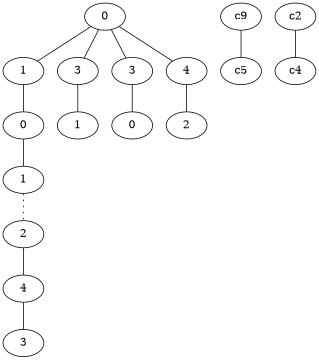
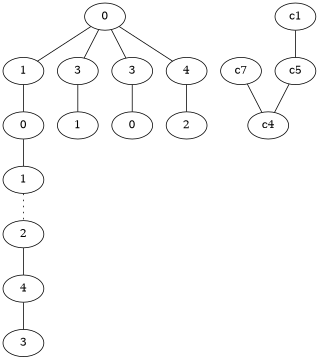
(241, 17) -> (295, 17)
(295, 17) -> (241, 71)
none -> (282, 98)
